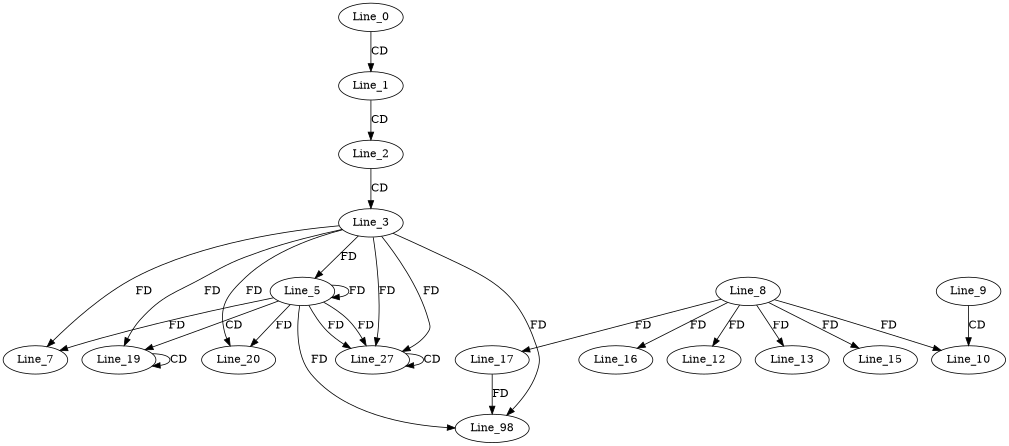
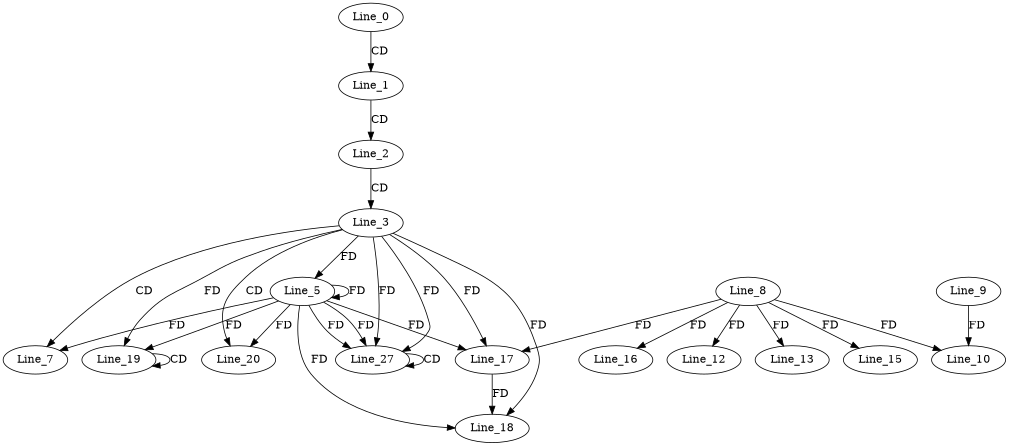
none -> (445, 279)
(144, 291) -> (144, 291)
(254, 291) -> (254, 291)
none -> (393, 324)
(234, 326) -> (234, 326)
(977, 326) -> (977, 326)
(492, 428) -> (492, 428)
